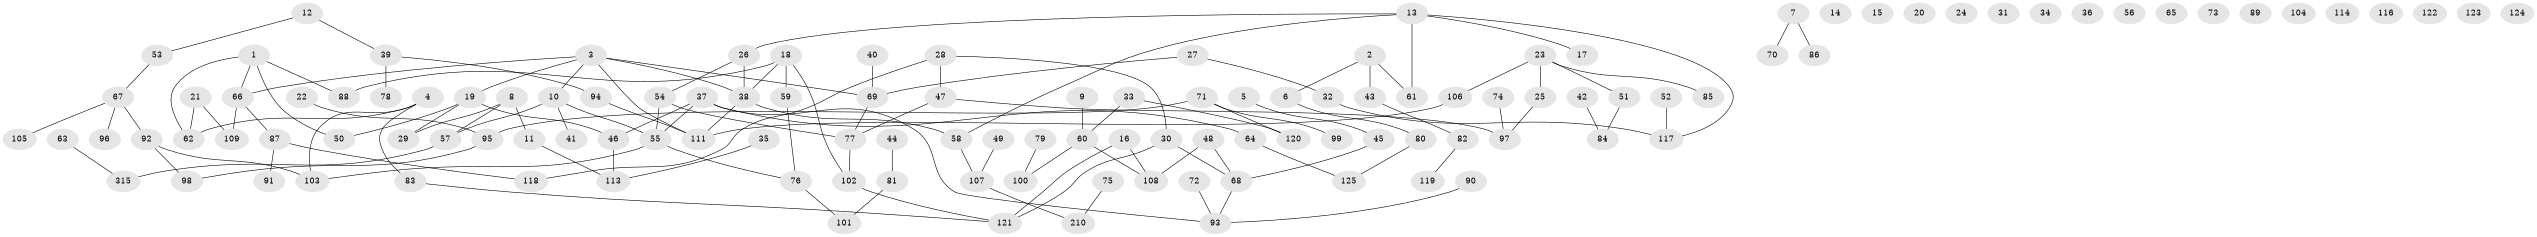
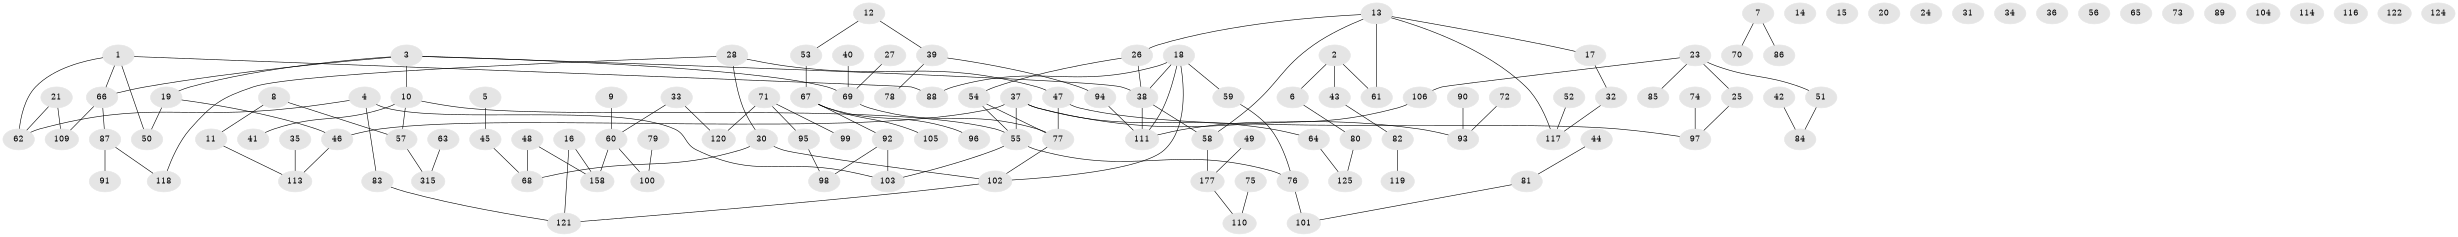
(2474, 13) -> none
(1262, 73) -> (1601, 76)
(302, 97) -> none
(637, 106) -> (1167, 99)
(403, 139) -> none
(1082, 174) -> (876, 165)
(977, 181) -> (1208, 181)
(1151, 181) -> (597, 181)
(1226, 202) -> none
(1078, 223) -> (1240, 223)
